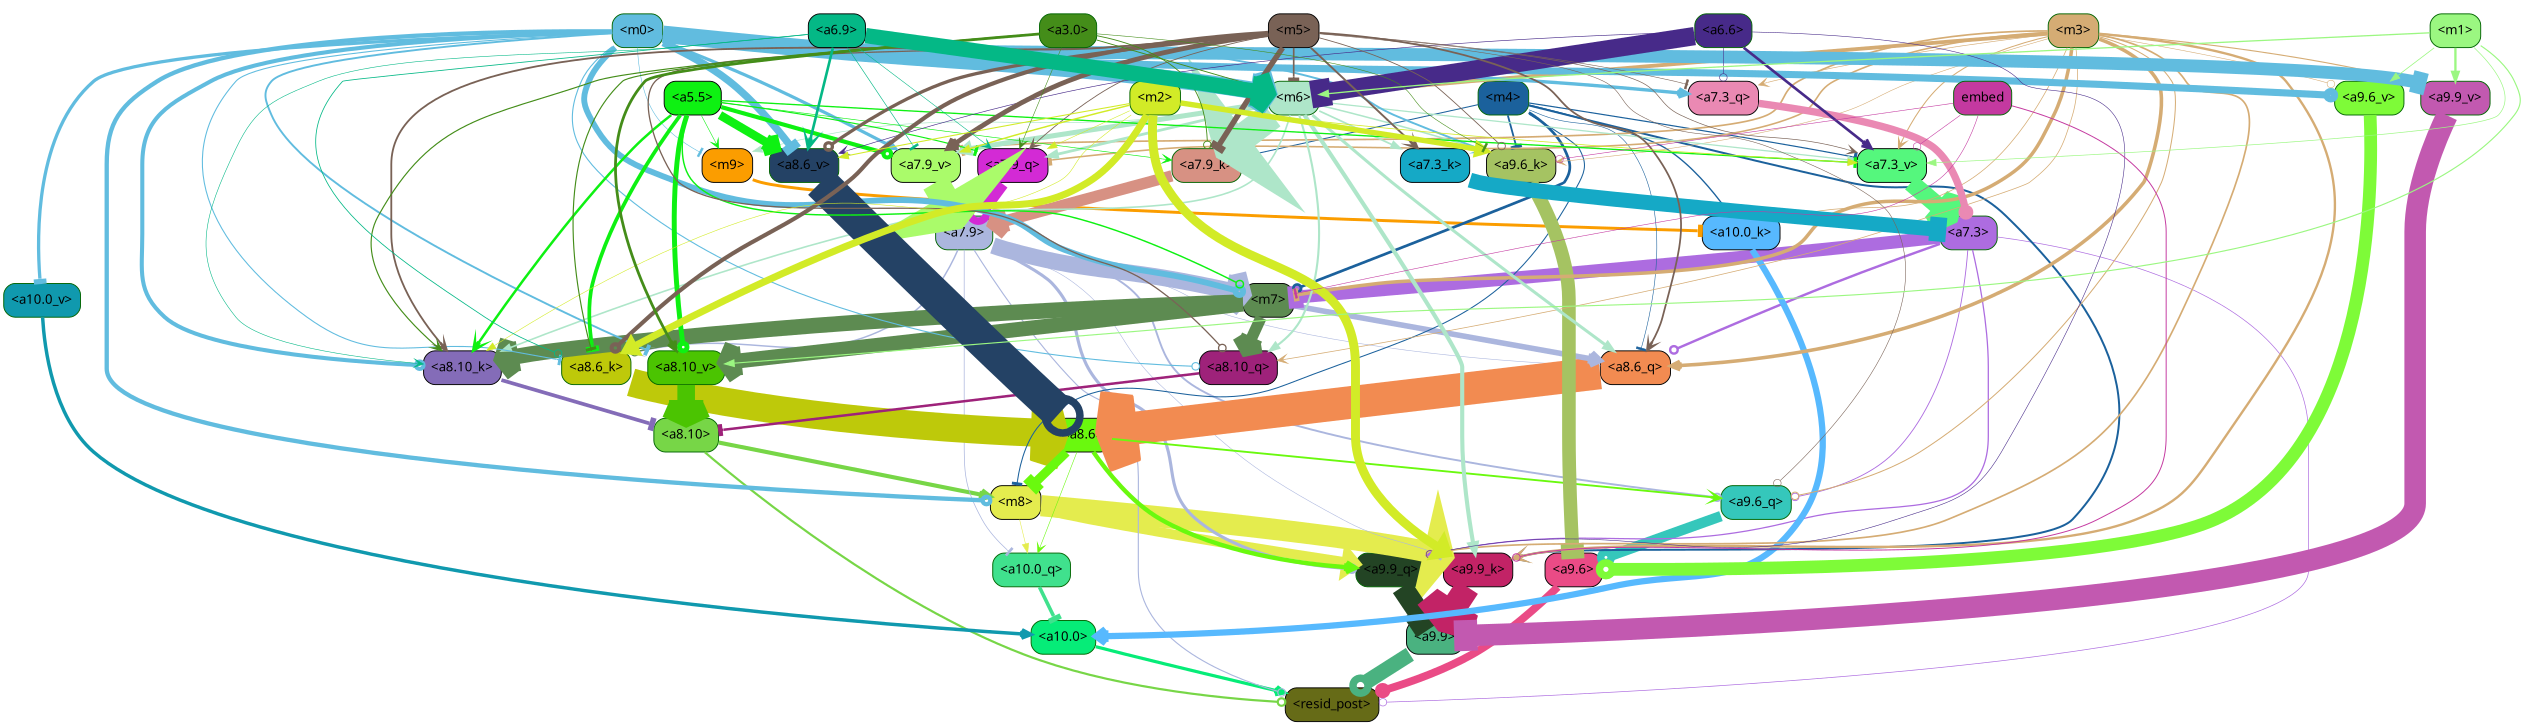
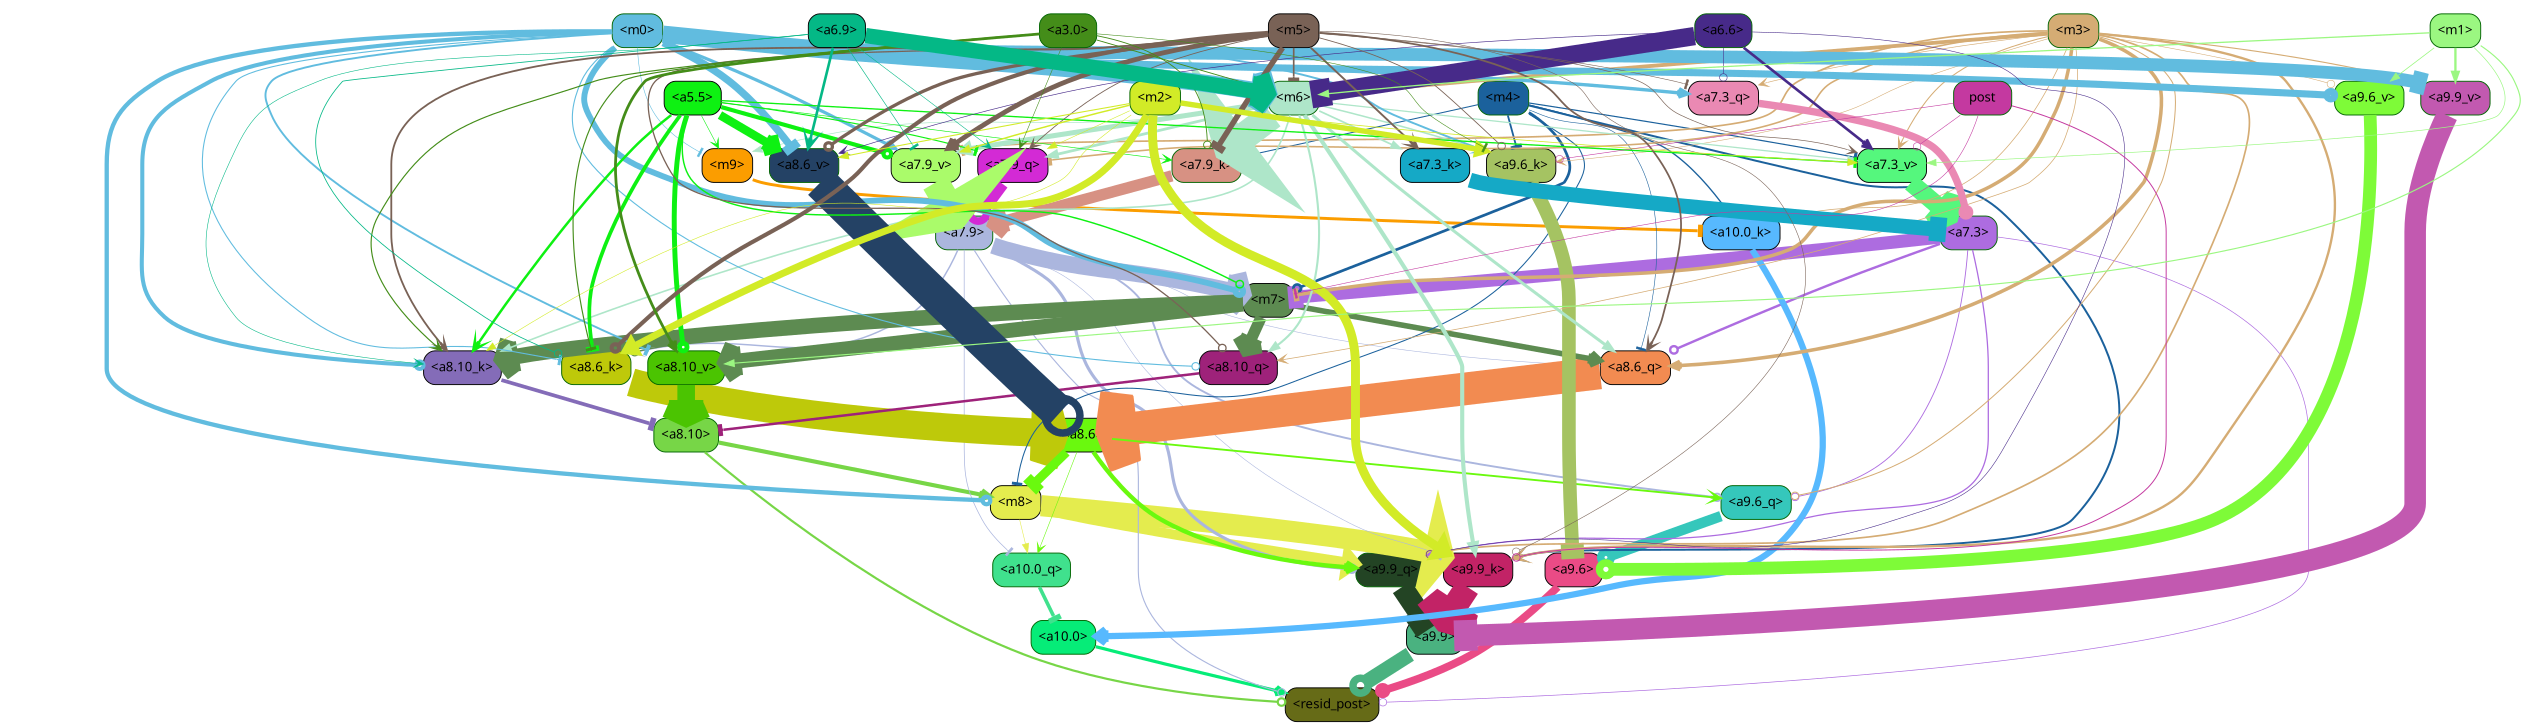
(1983, 98) -> (1983, 98)
(1821, 169) -> (1775, 197)
(42, 300) -> none
(1457, 335) -> (1457, 335)
